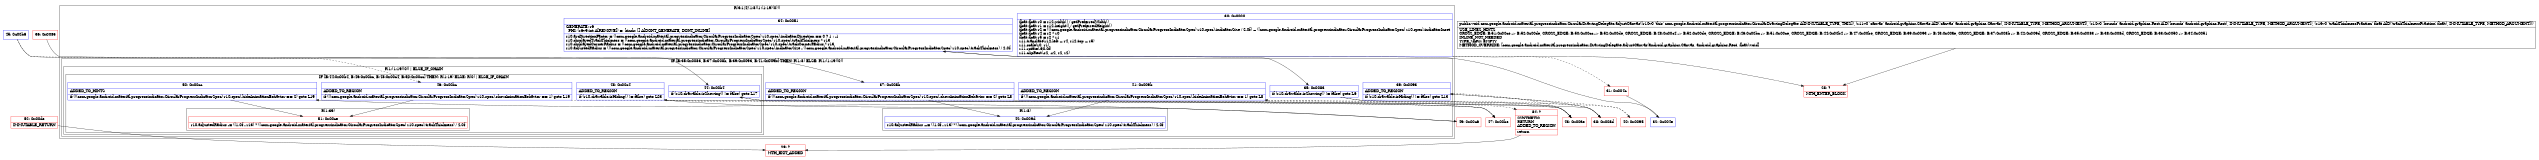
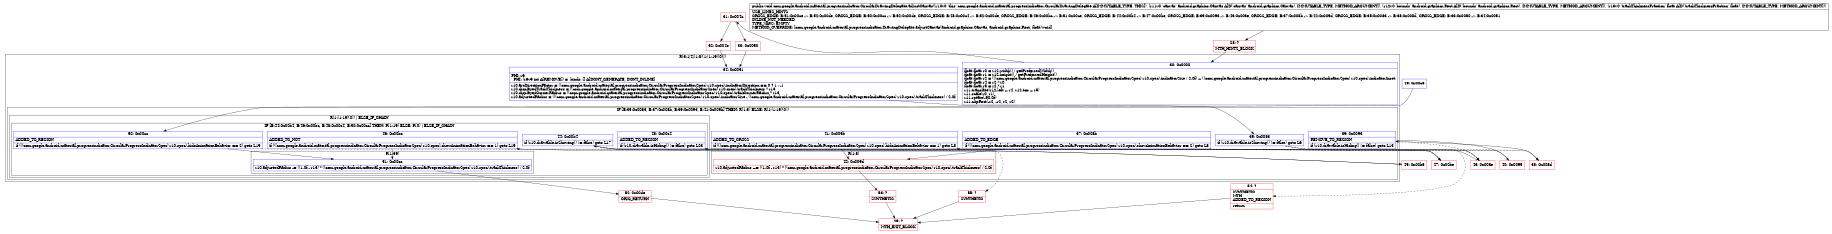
(581, 27) -> (519, 76)
(16, 35) -> (1414, 165)
(45, 35) -> none
none -> (748, 46)
(215, 58) -> (961, 151)
(361, 58) -> (997, 151)
(1554, 58) -> (879, 52)
(1628, 58) -> (1220, 56)
(87, 91) -> (35, 140)
(343, 91) -> (285, 140)
(787, 91) -> (982, 140)
(1040, 91) -> (731, 140)
(1384, 91) -> (1331, 140)
(1826, 94) -> (1234, 49)
(1034, 101) -> (979, 149)
(1307, 102) -> (1375, 150)
(1451, 102) -> (1236, 149)
(1572, 103) -> (1453, 143)
(881, 107) -> none
(328, 122) -> (392, 165)
(1025, 122) -> (854, 165)
(1469, 122) -> (1414, 84)
(1526, 122) -> (1237, 196)
(1663, 122) -> (718, 46)
(34, 125) -> (635, 199)
(785, 153) -> (898, 227)
none -> (536, 183)
none -> (883, 196)
none -> (972, 196)
